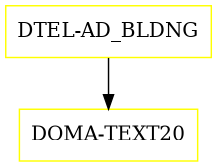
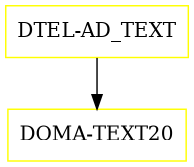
(109, 32) -> (97, 32)
